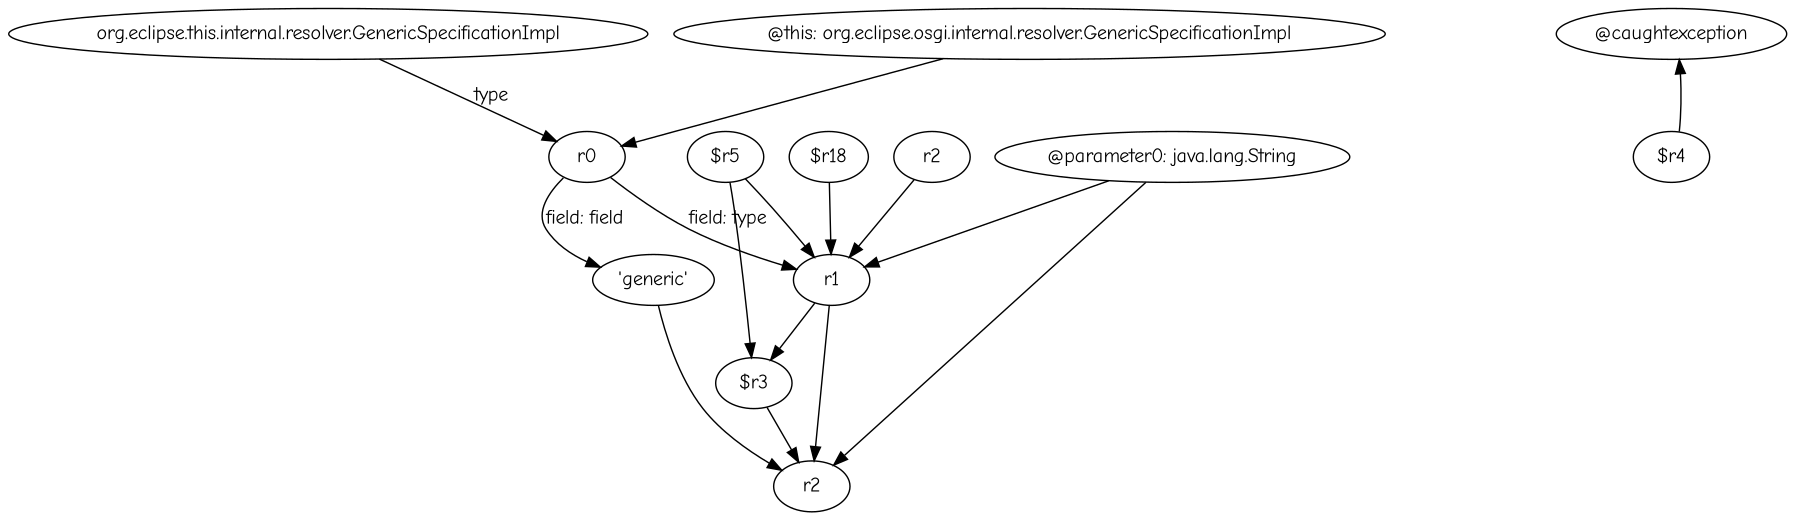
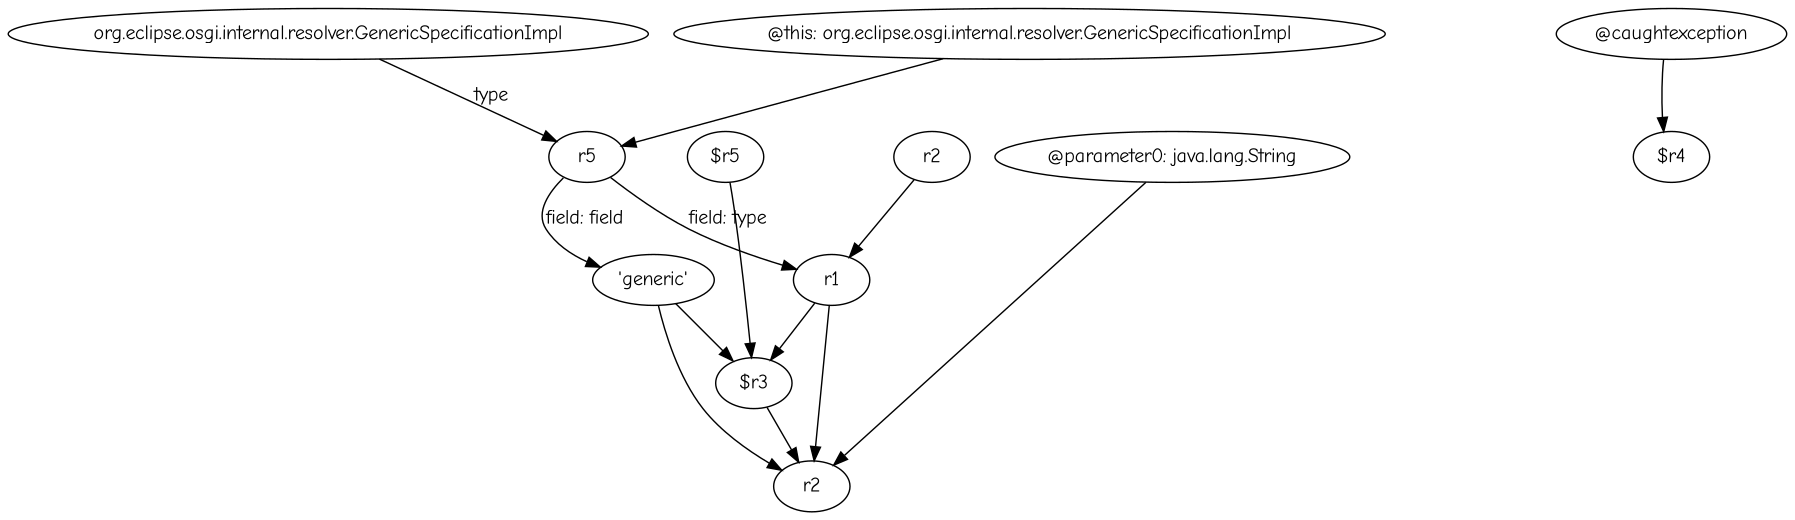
(328, 34) -> (328, 34)
(1681, 103) -> (1662, 89)
(587, 157) -> (587, 157)
(829, 157) -> none
(776, 212) -> none
(993, 221) -> none
none -> (699, 327)
